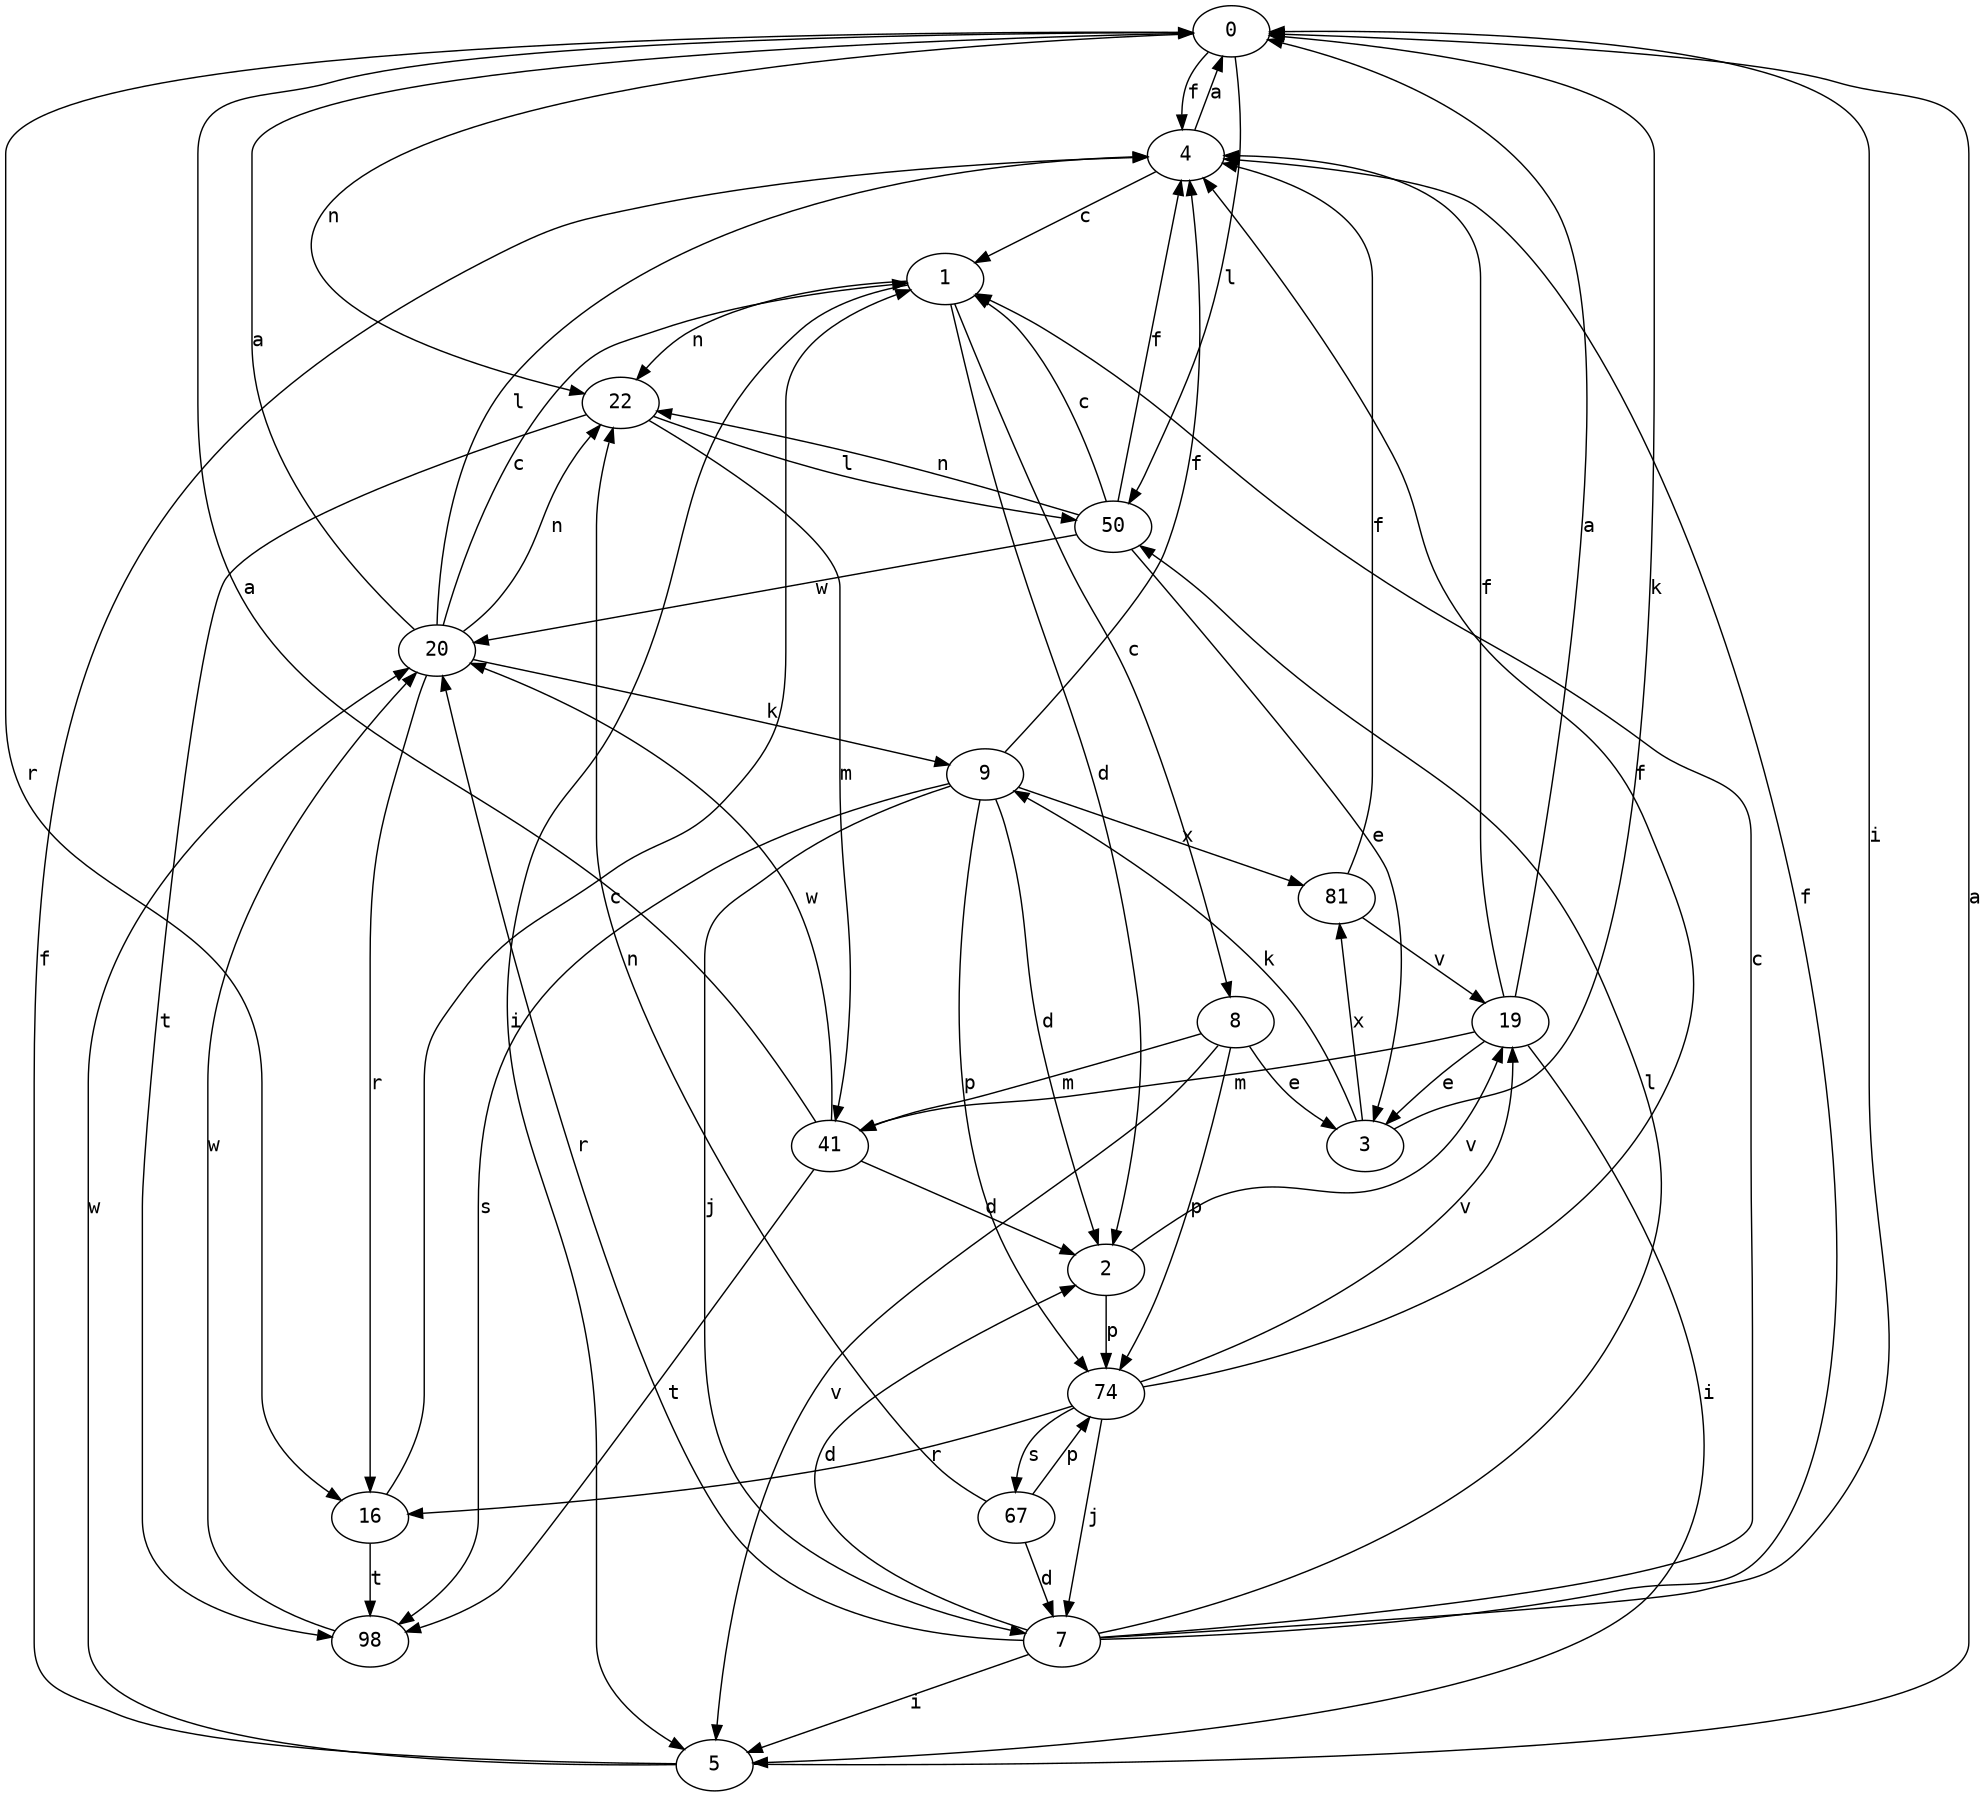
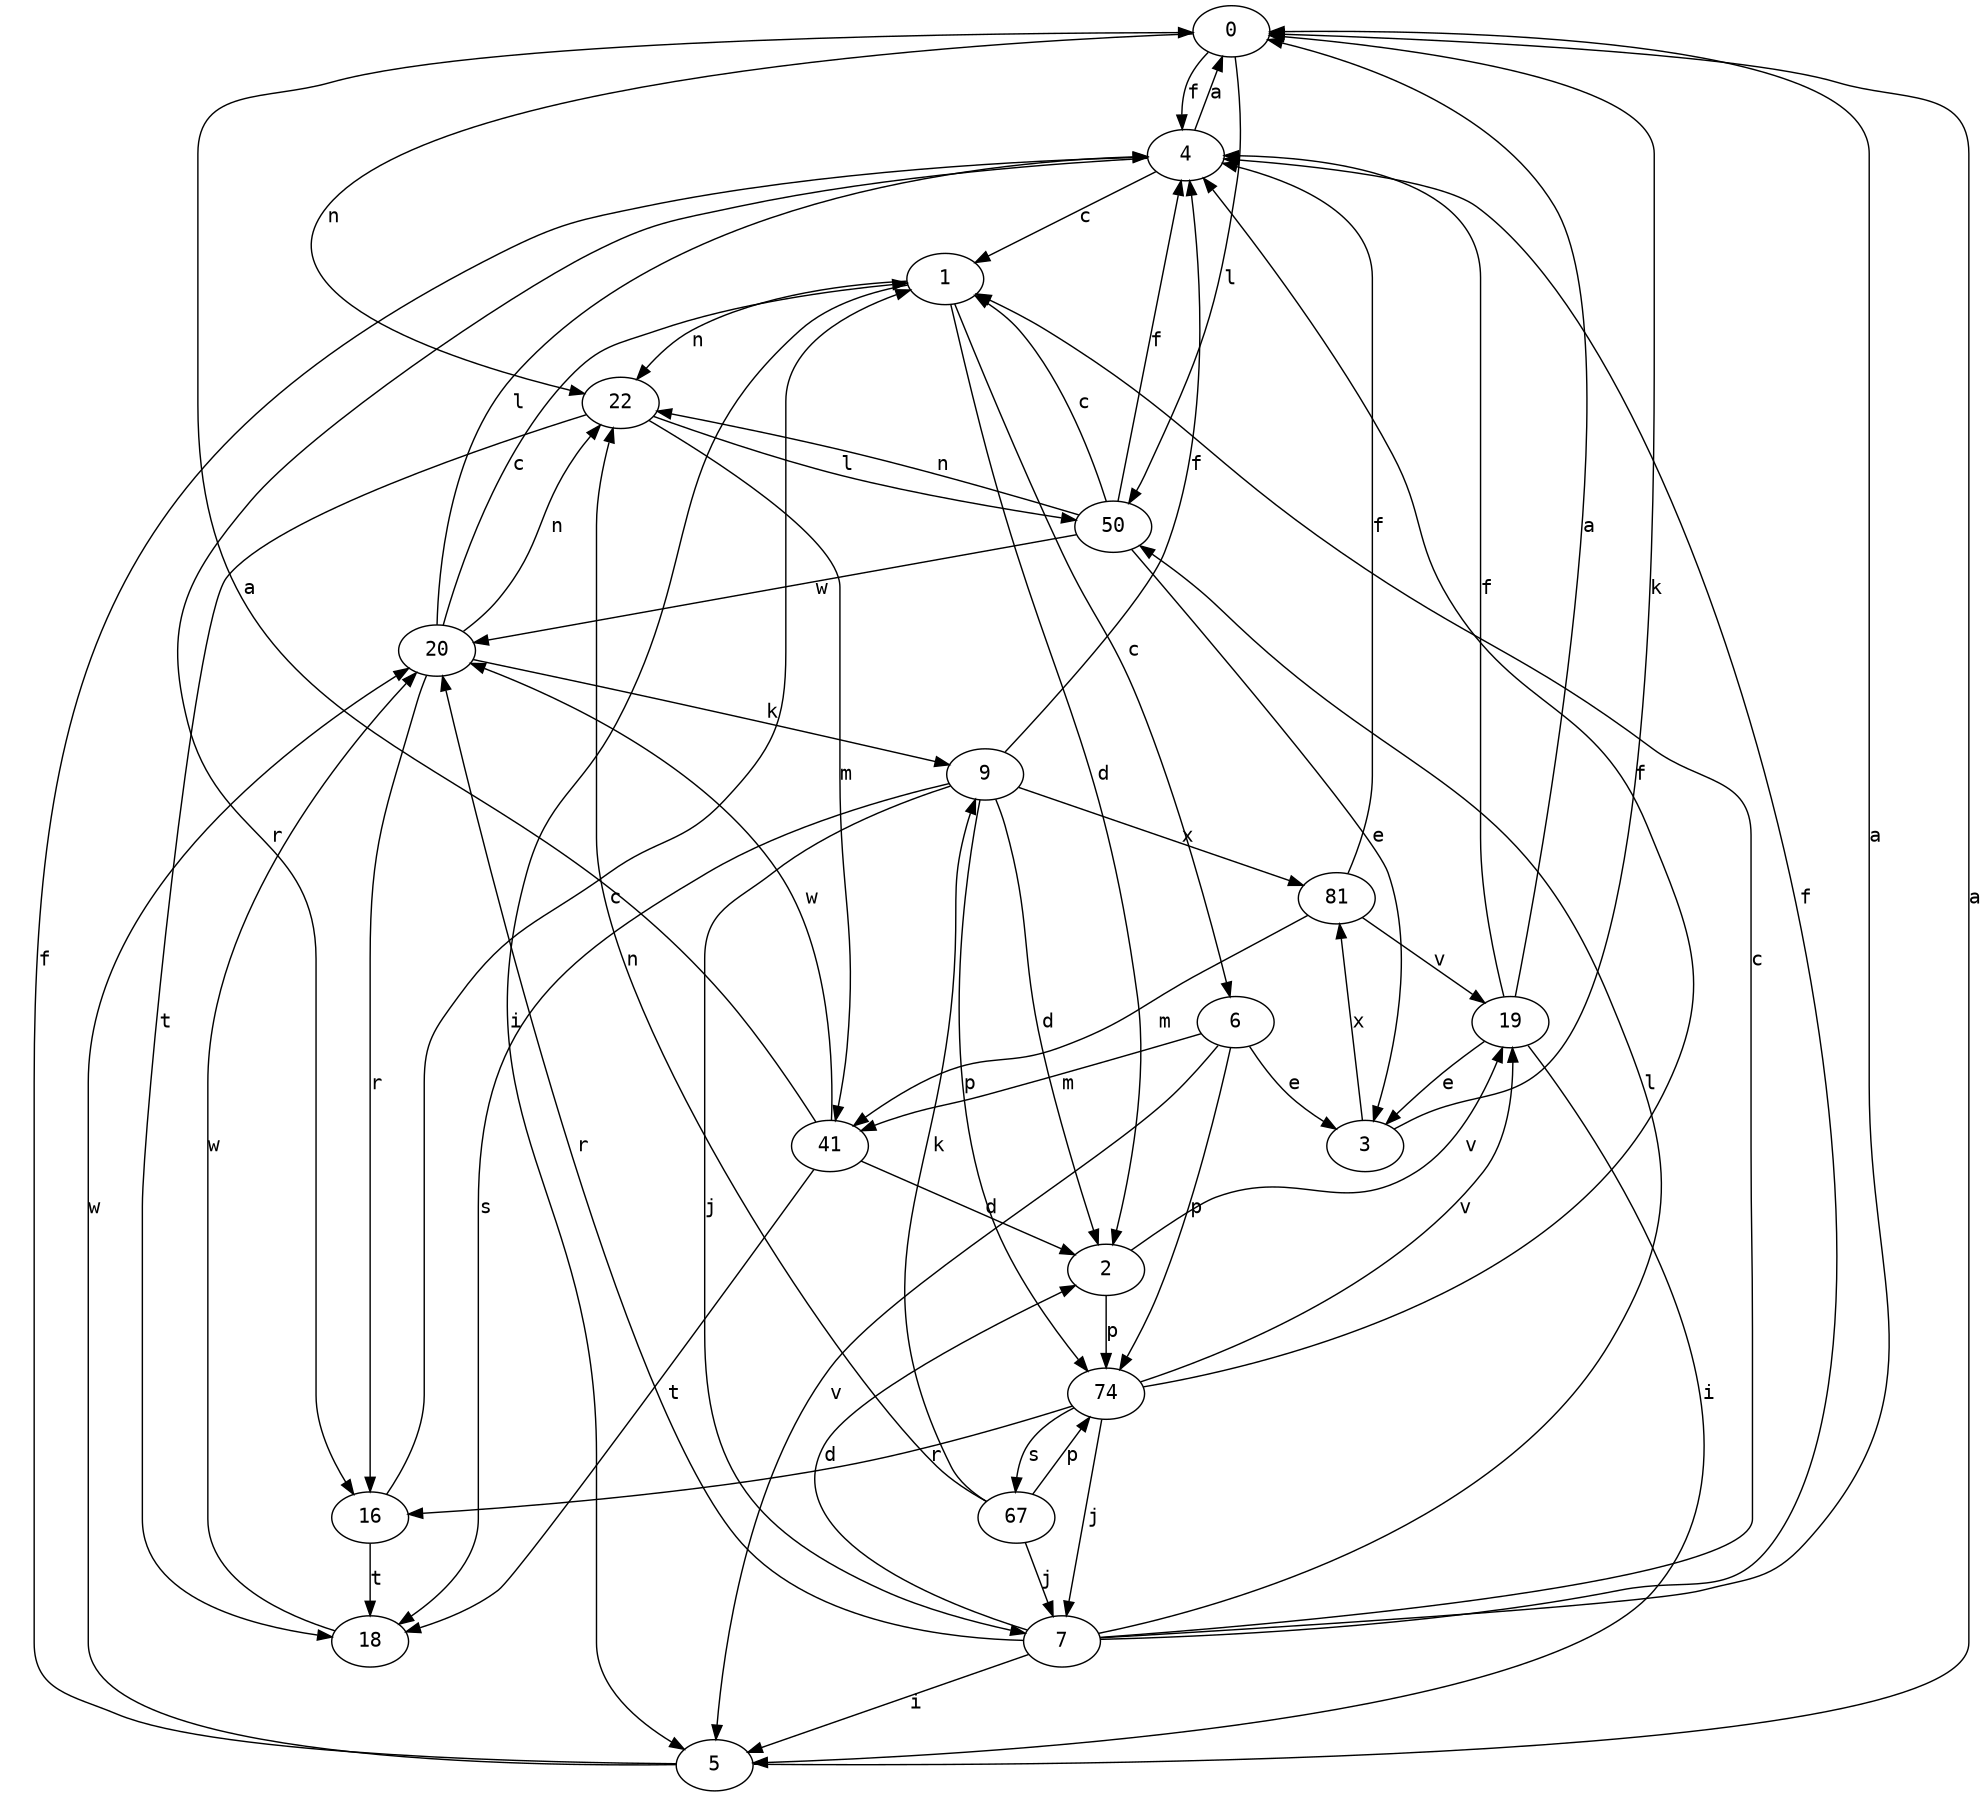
(444, 83) -> none
(6, 282) -> (232, 524)
(1876, 836) -> (1876, 836)
(1230, 939) -> (922, 1167)
(1236, 1022) -> (1236, 1022)
(1159, 1084) -> (1093, 1034)
(1047, 1579) -> (1047, 1579)
(370, 1641) -> (370, 1641)
